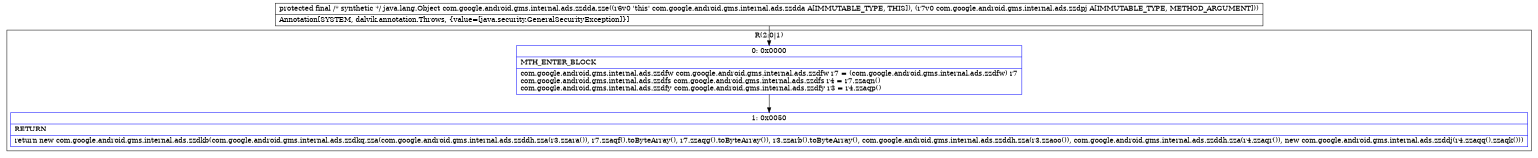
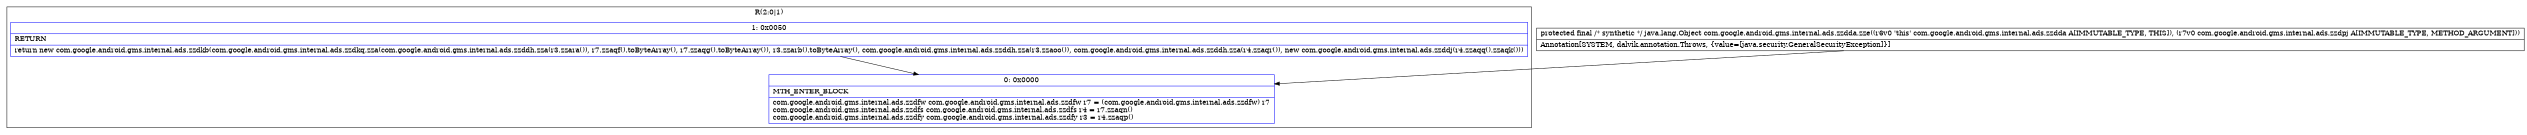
(769, 101) -> (877, 65)
